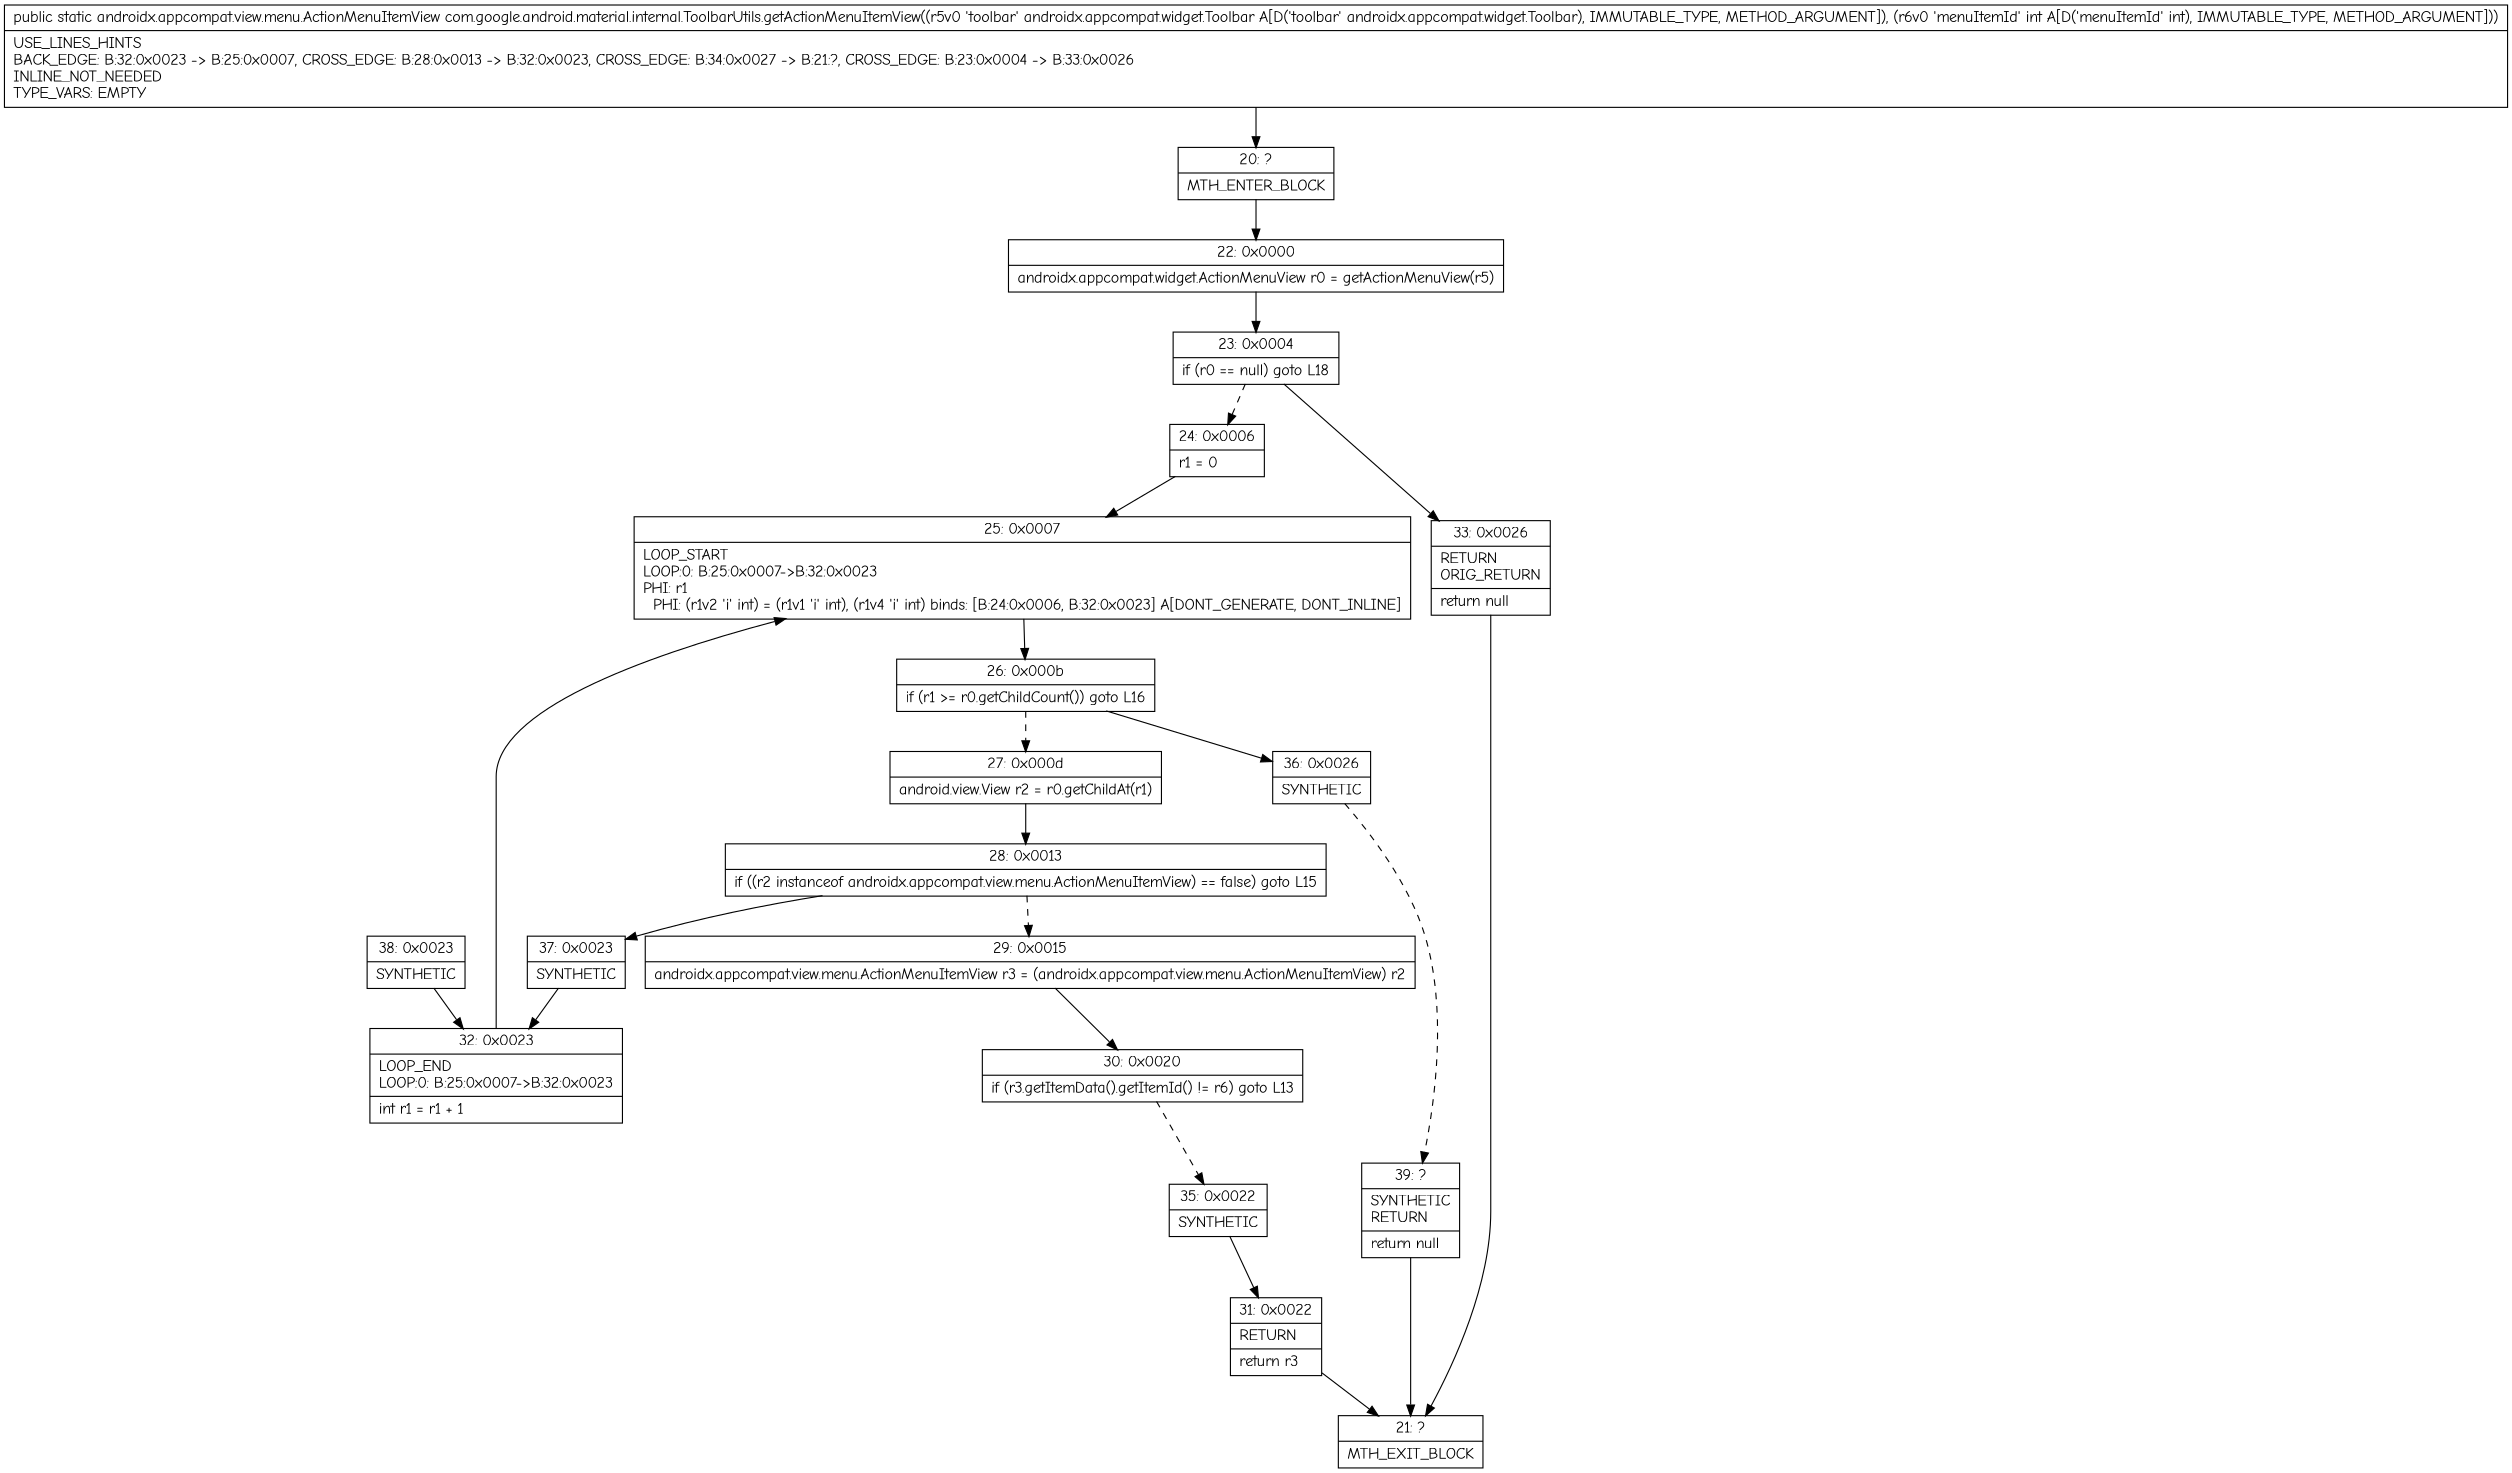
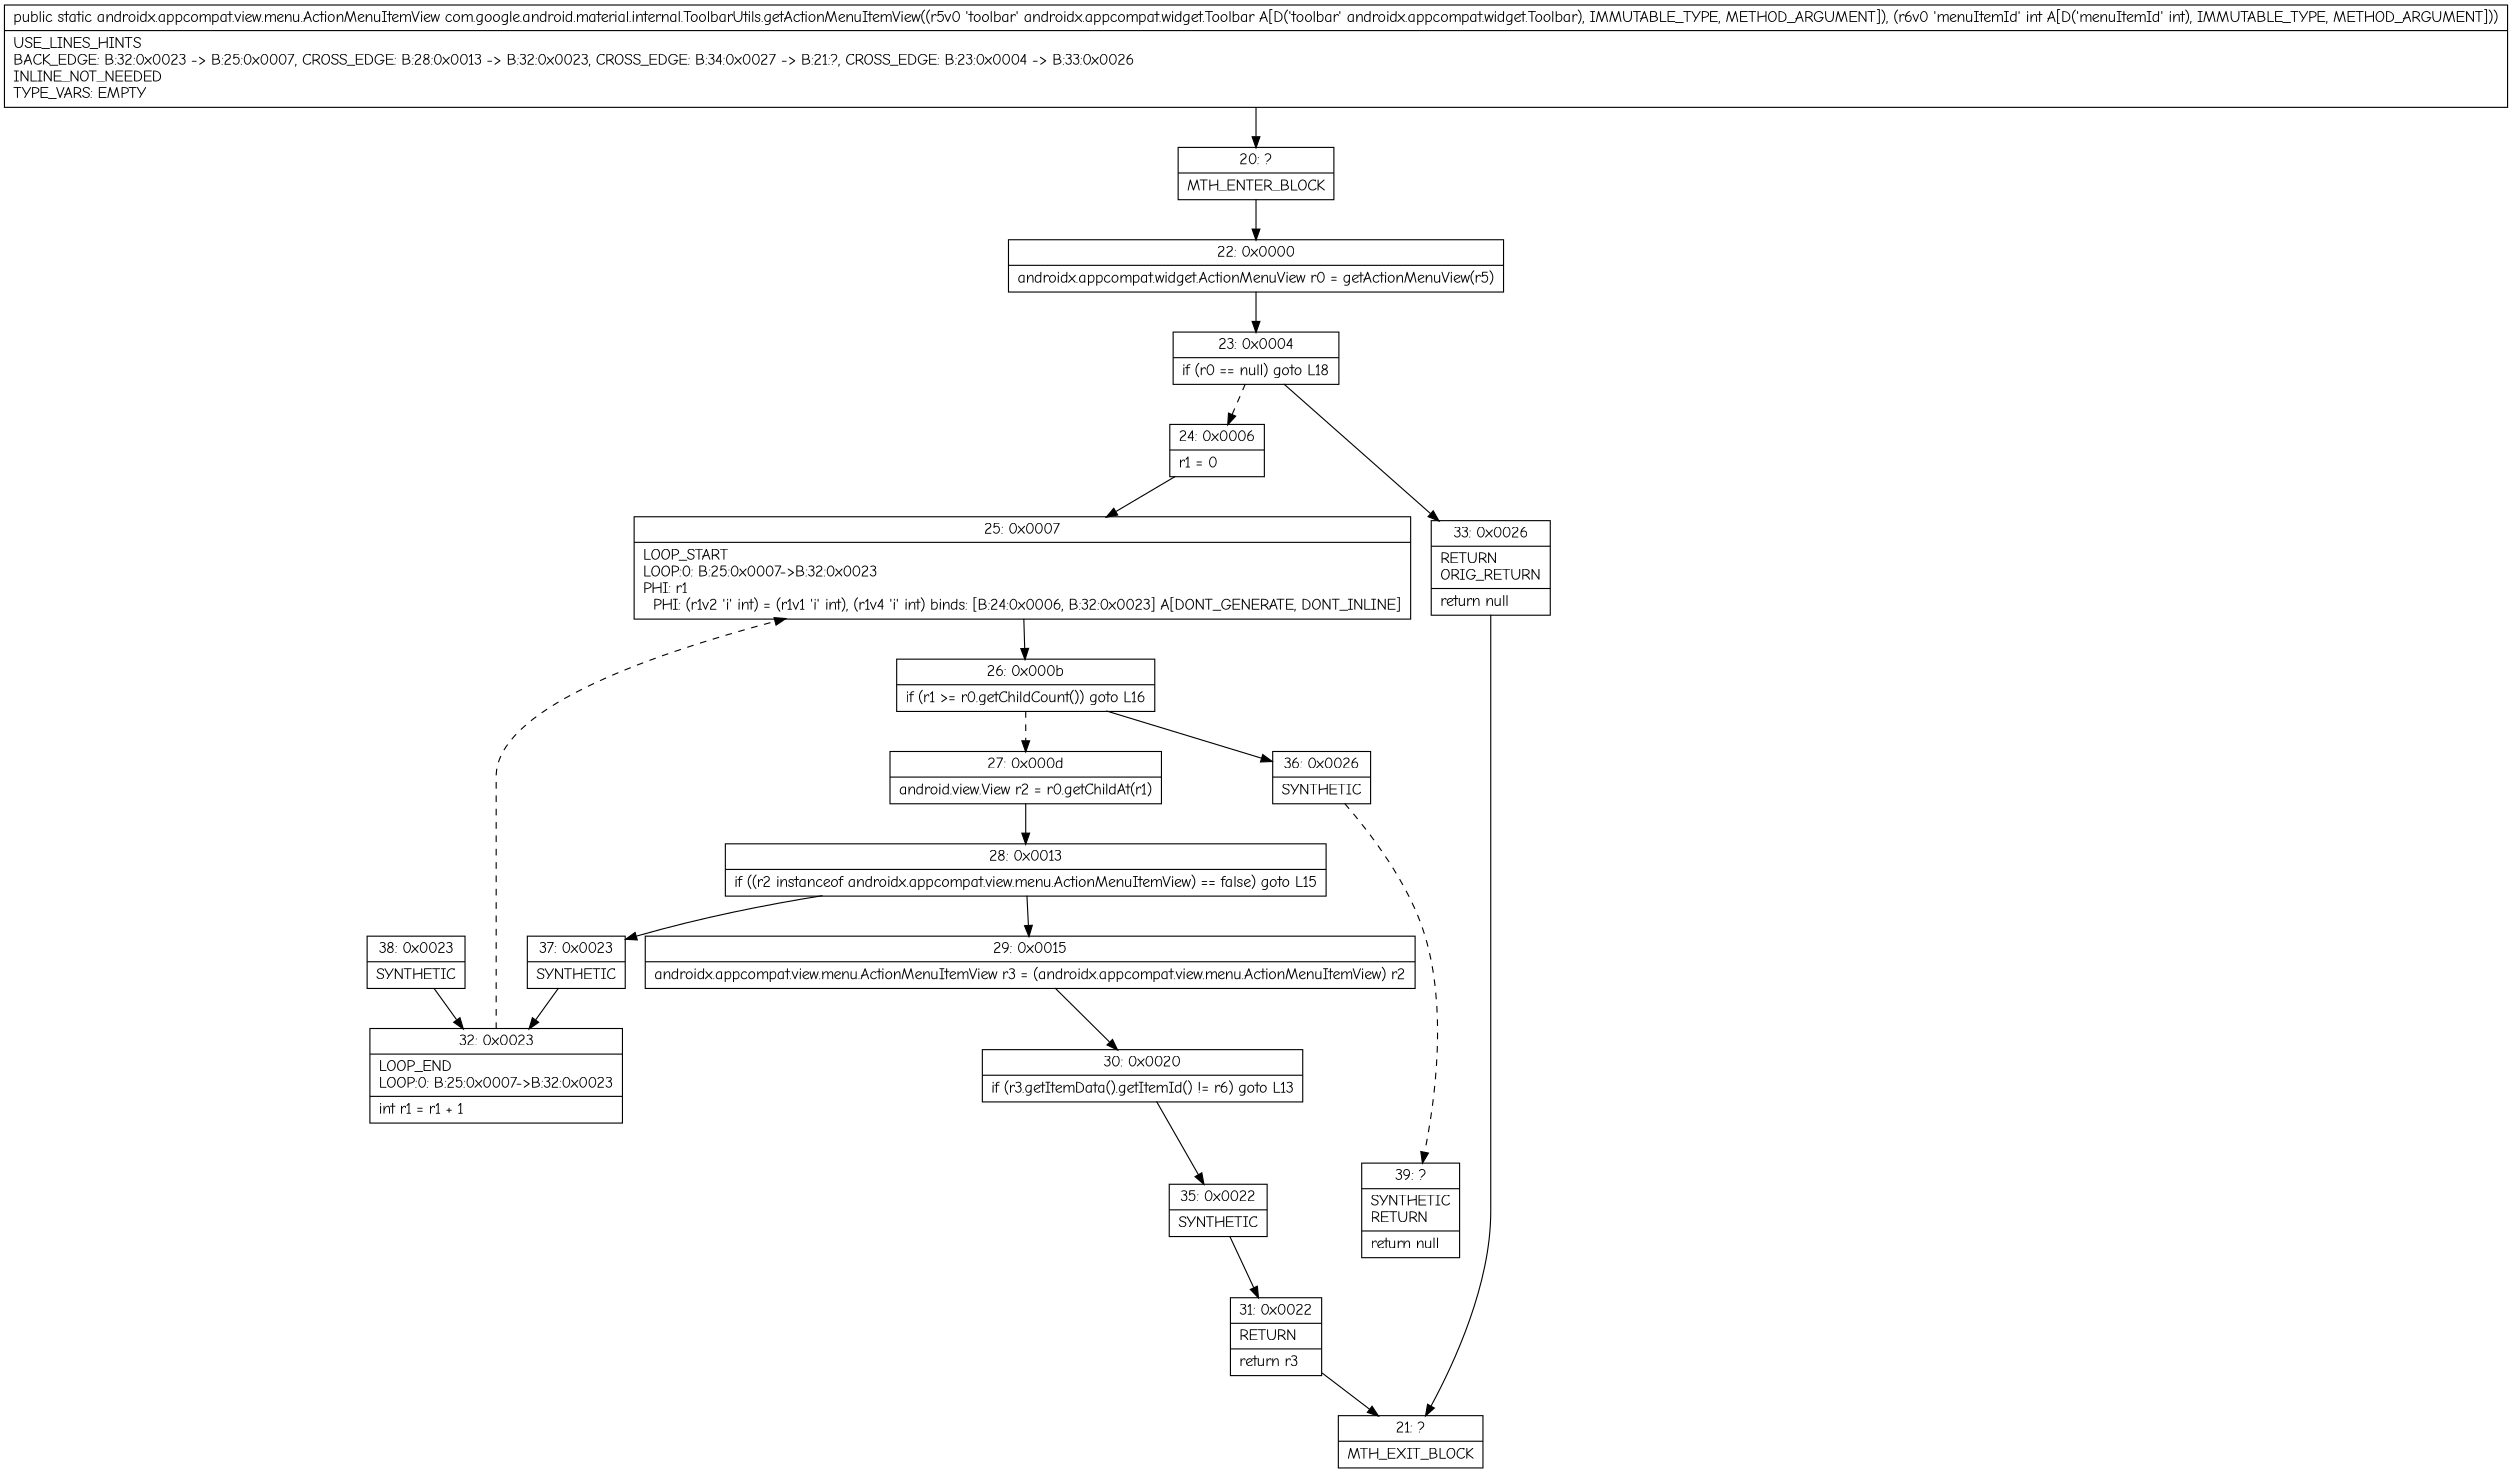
(512, 741) -> (512, 741)
(1028, 911) -> (1028, 911)
(1177, 1138) -> (1177, 1138)
(1411, 1331) -> none
